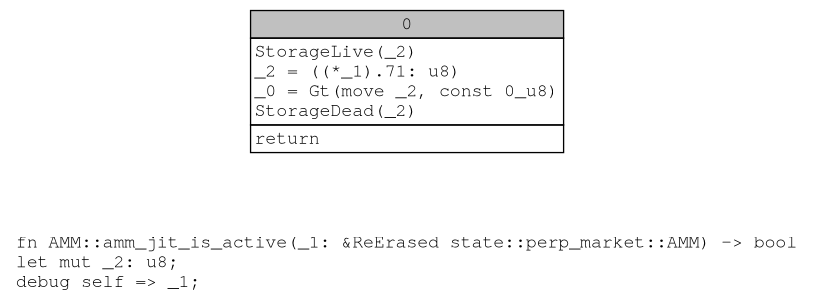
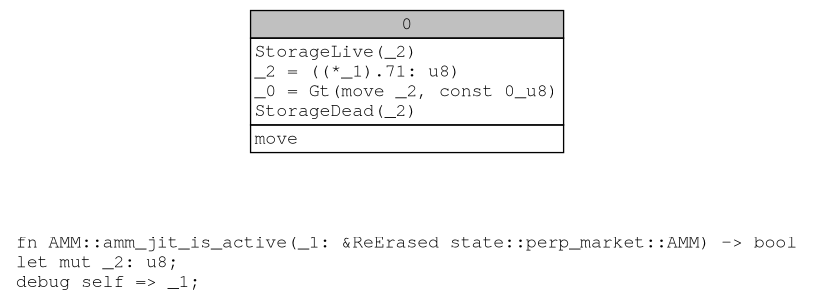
(287, 138) -> (277, 138)
